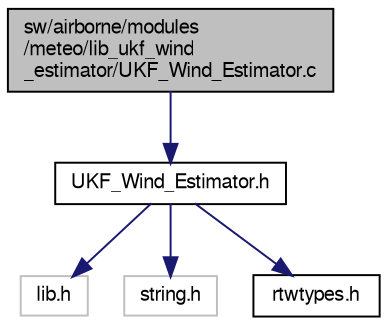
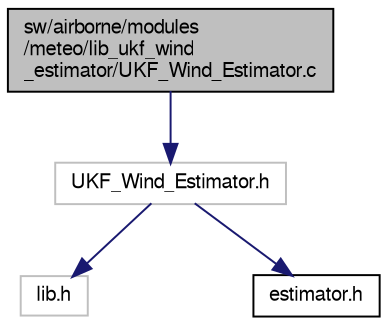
(171, 183) -> (171, 183)
(171, 296) -> none
(317, 296) -> (317, 296)
